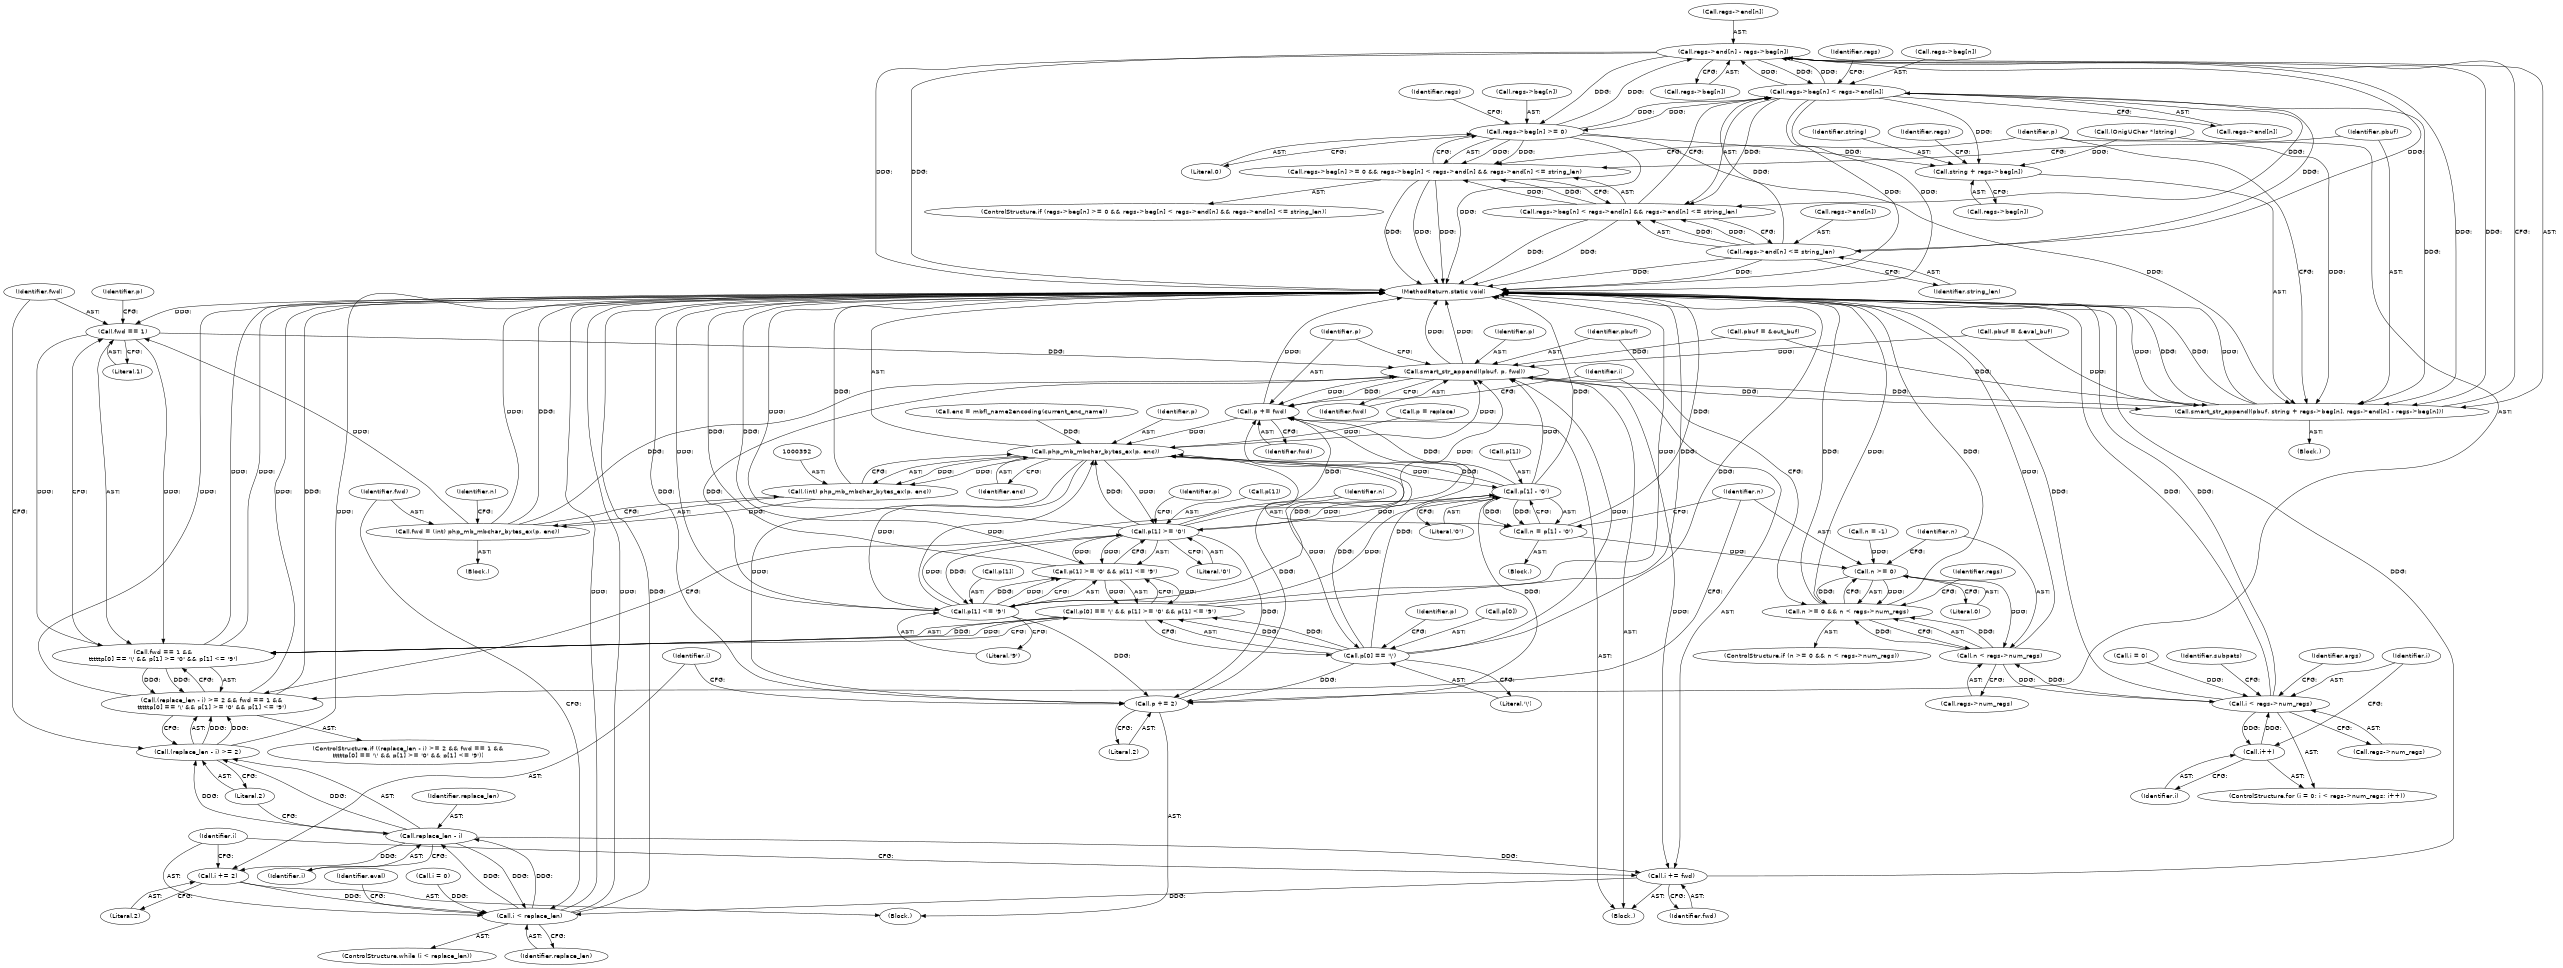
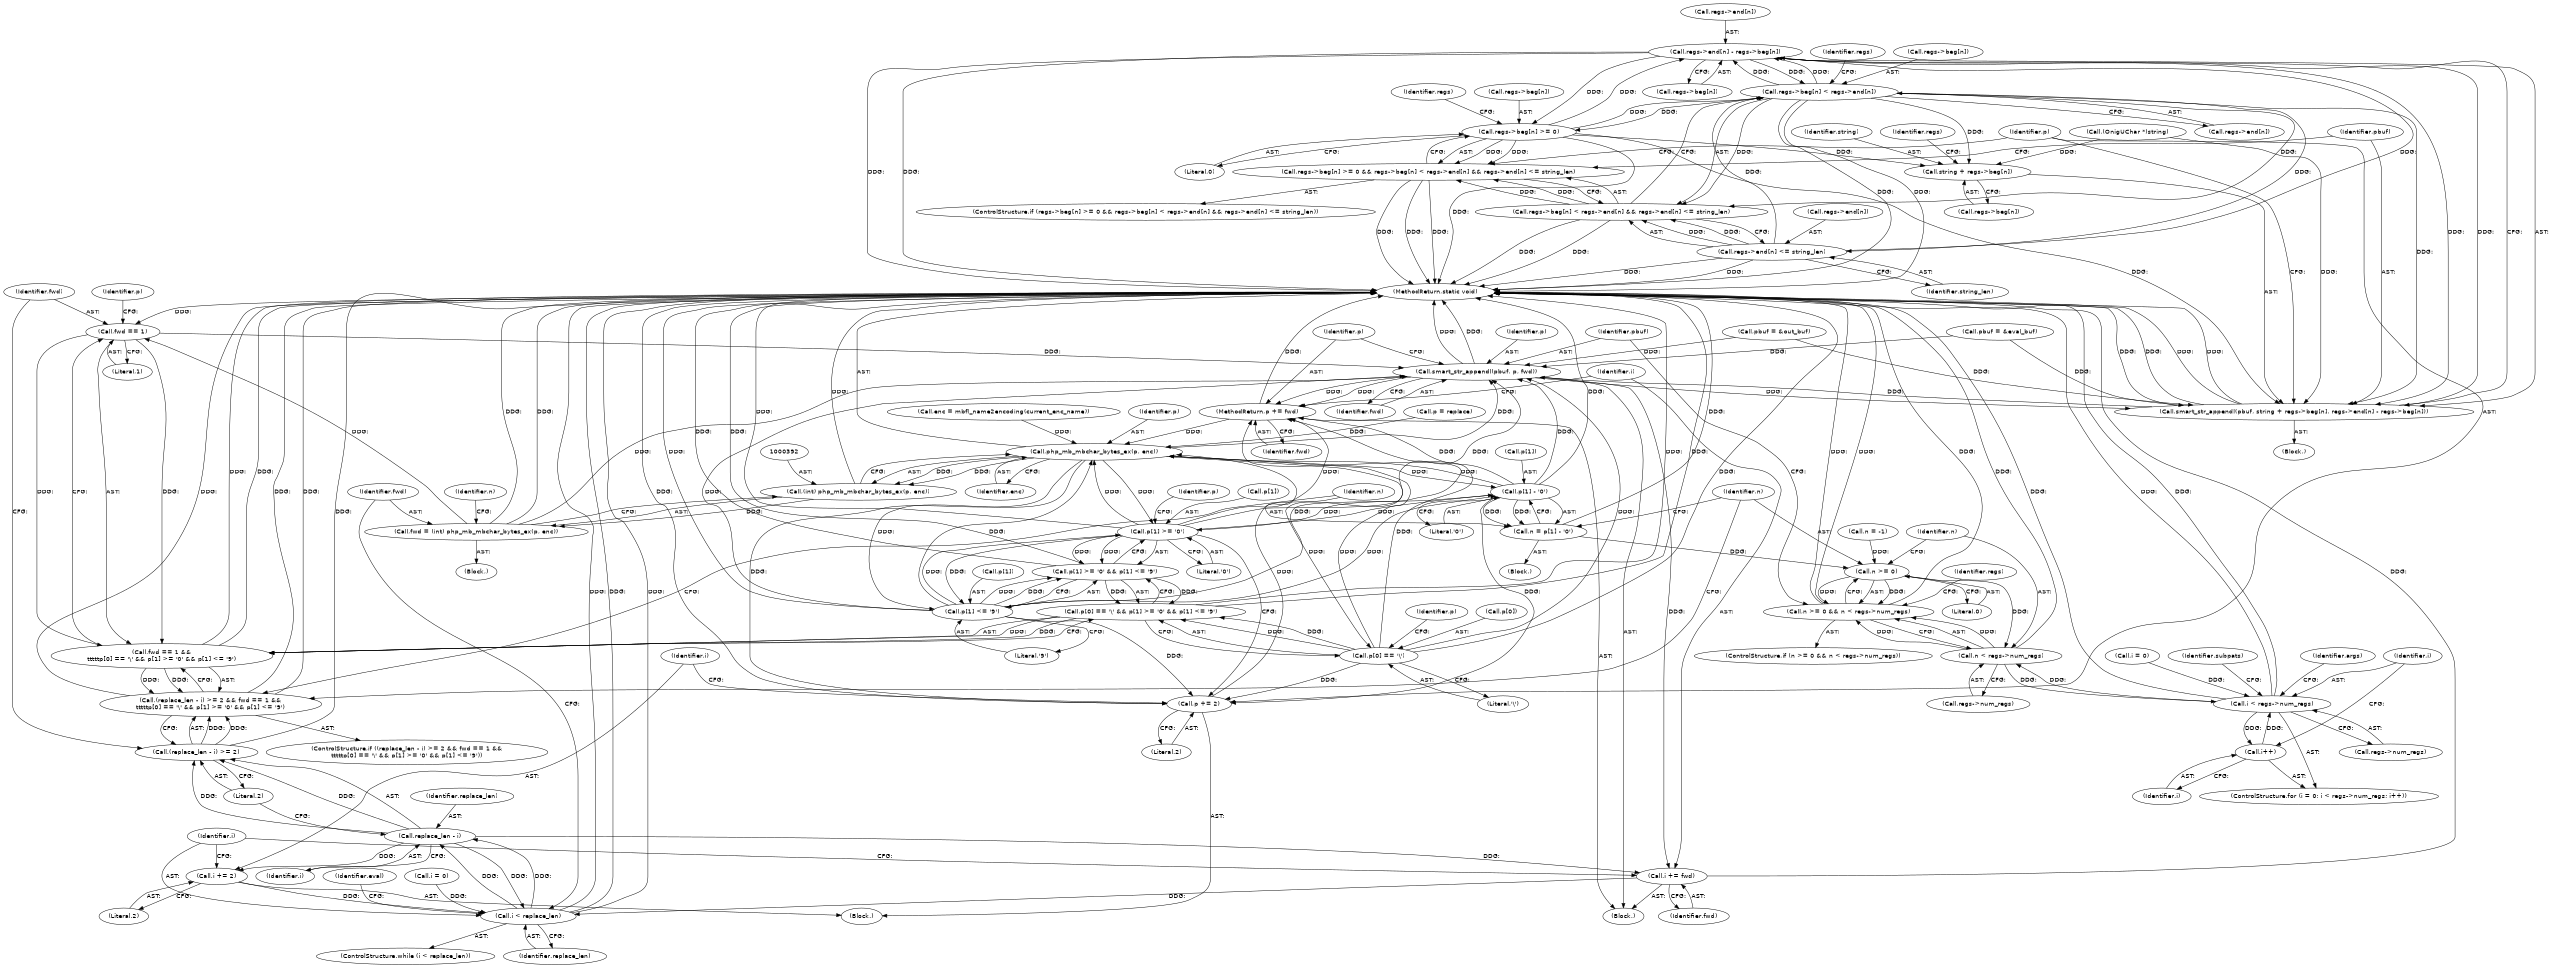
(1262, 412) -> (1257, 412)
(1271, 612) -> (1270, 612)
